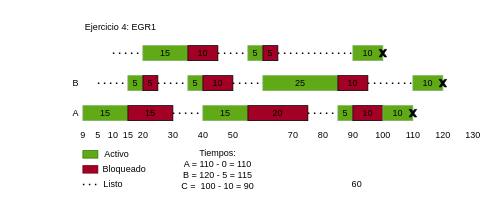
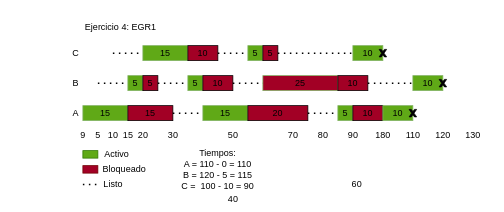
none -> (75, 53)
(300, 83) -> (300, 83)
(203, 135) -> (233, 199)
(383, 135) -> (383, 135)
